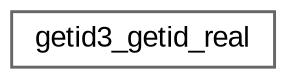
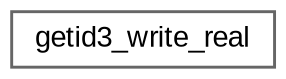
(143, 39) -> (143, 39)
